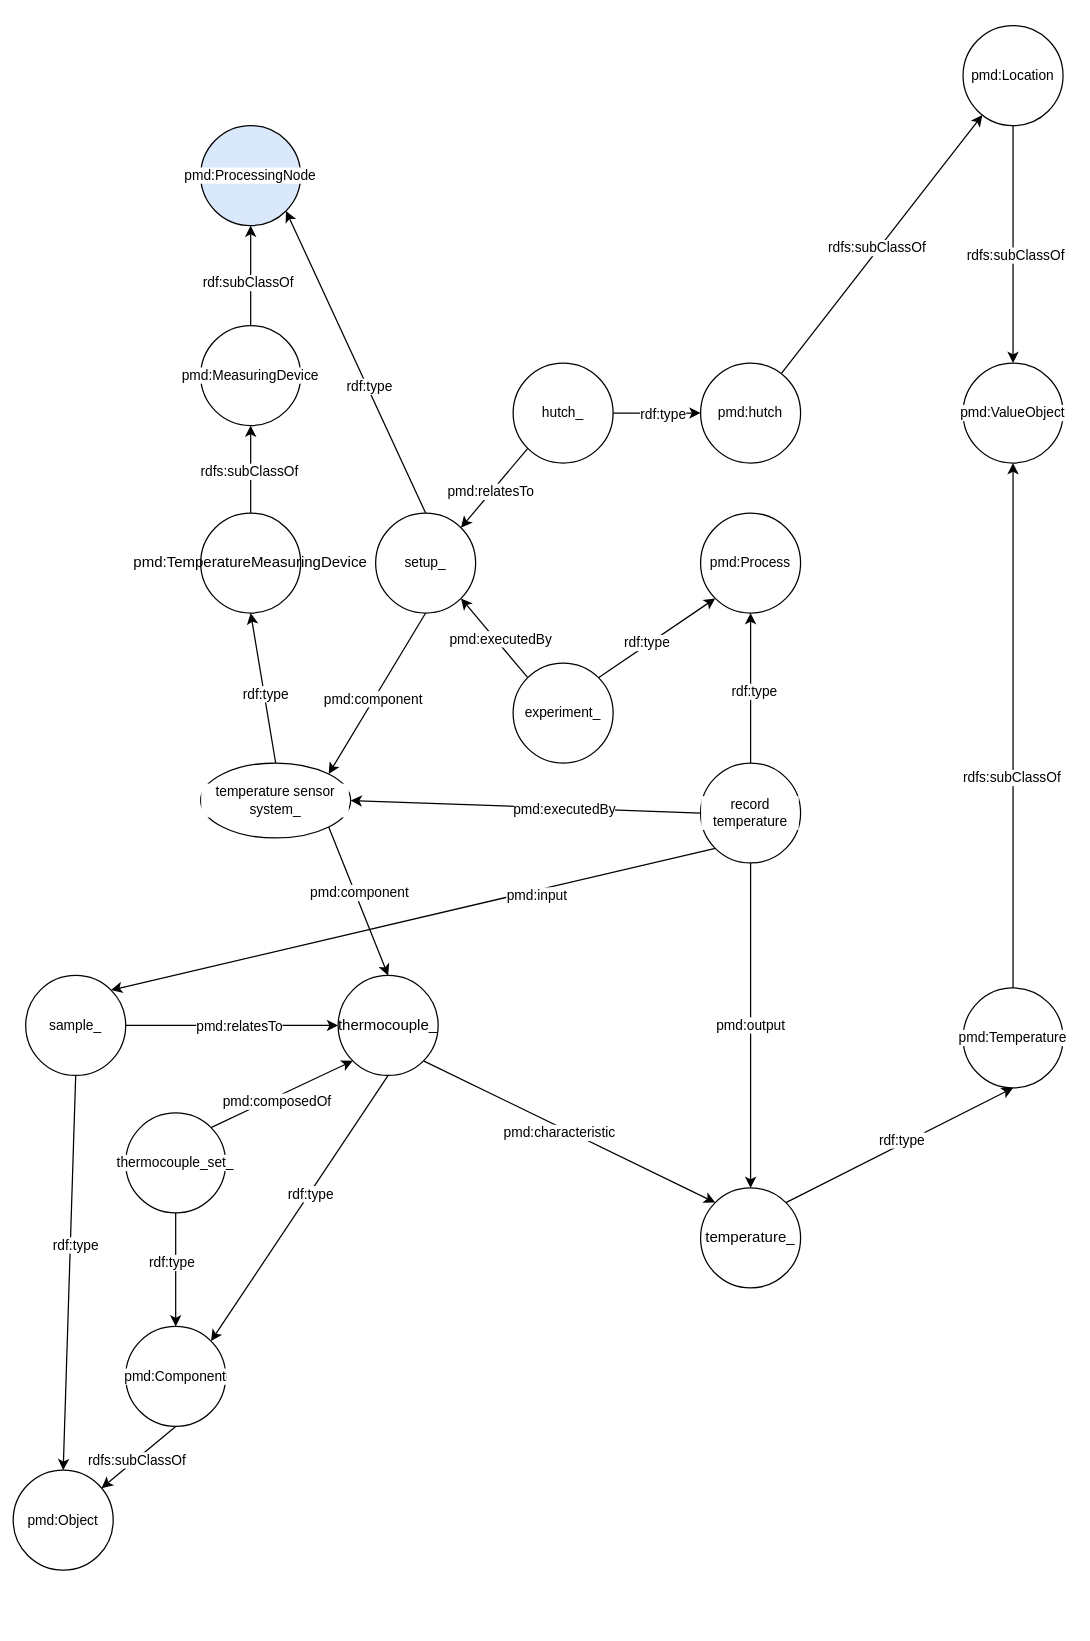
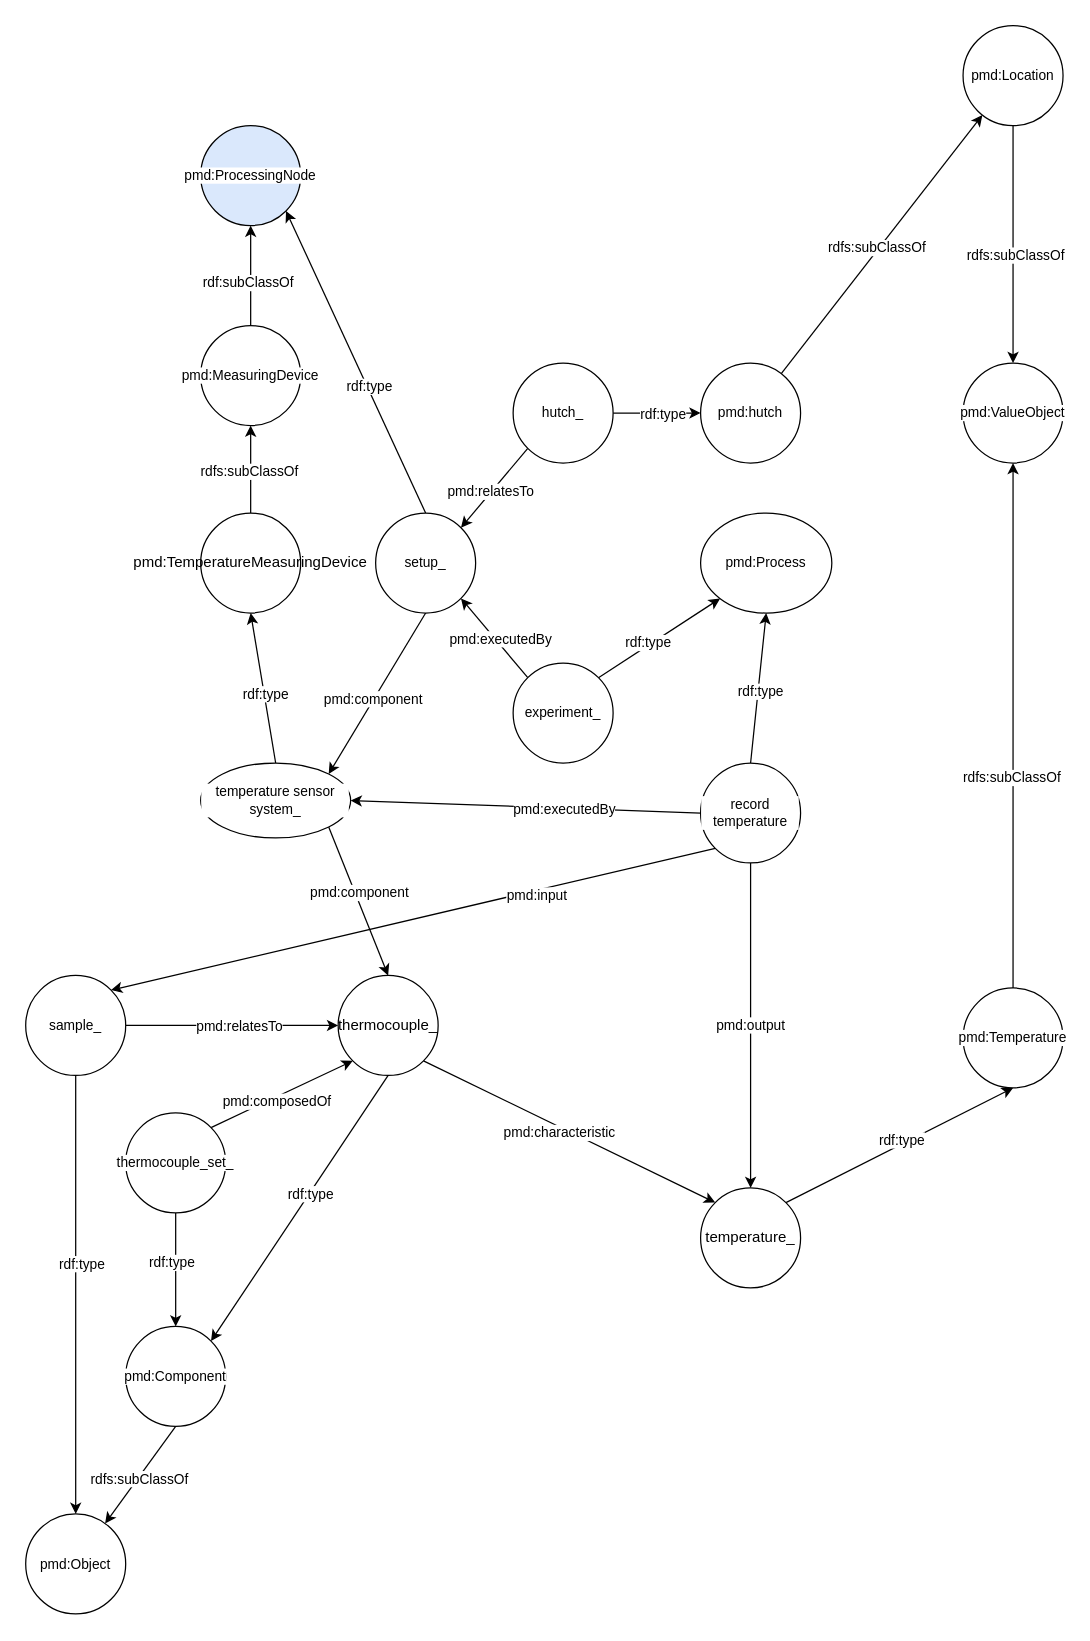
(751, 563) -> (766, 563)
(63, 1520) -> (76, 1564)
